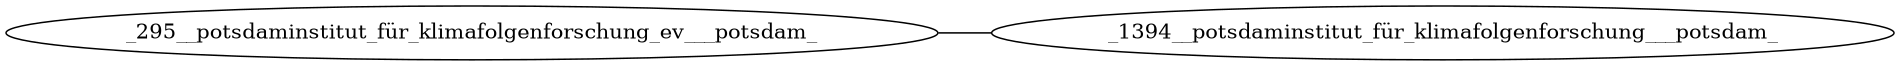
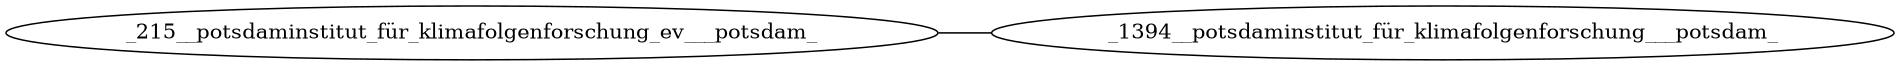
(472, 33) -> (472, 33)
